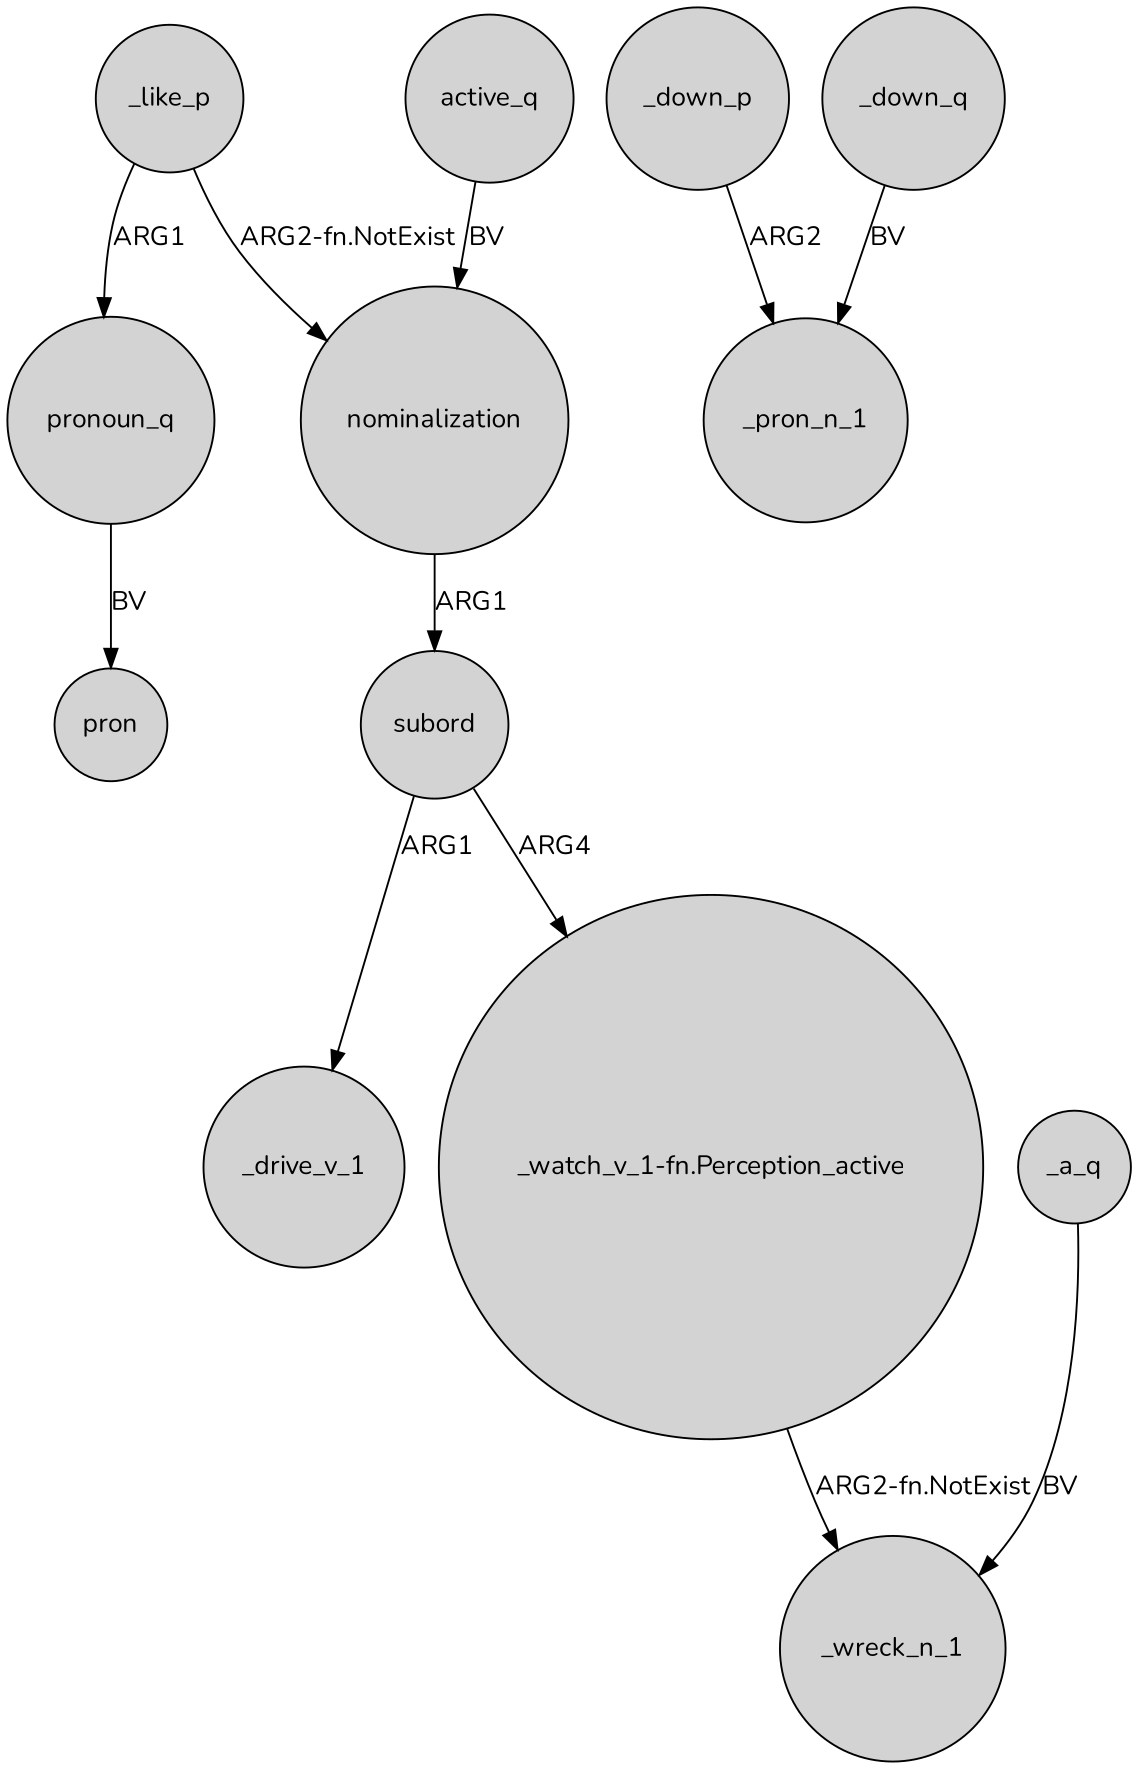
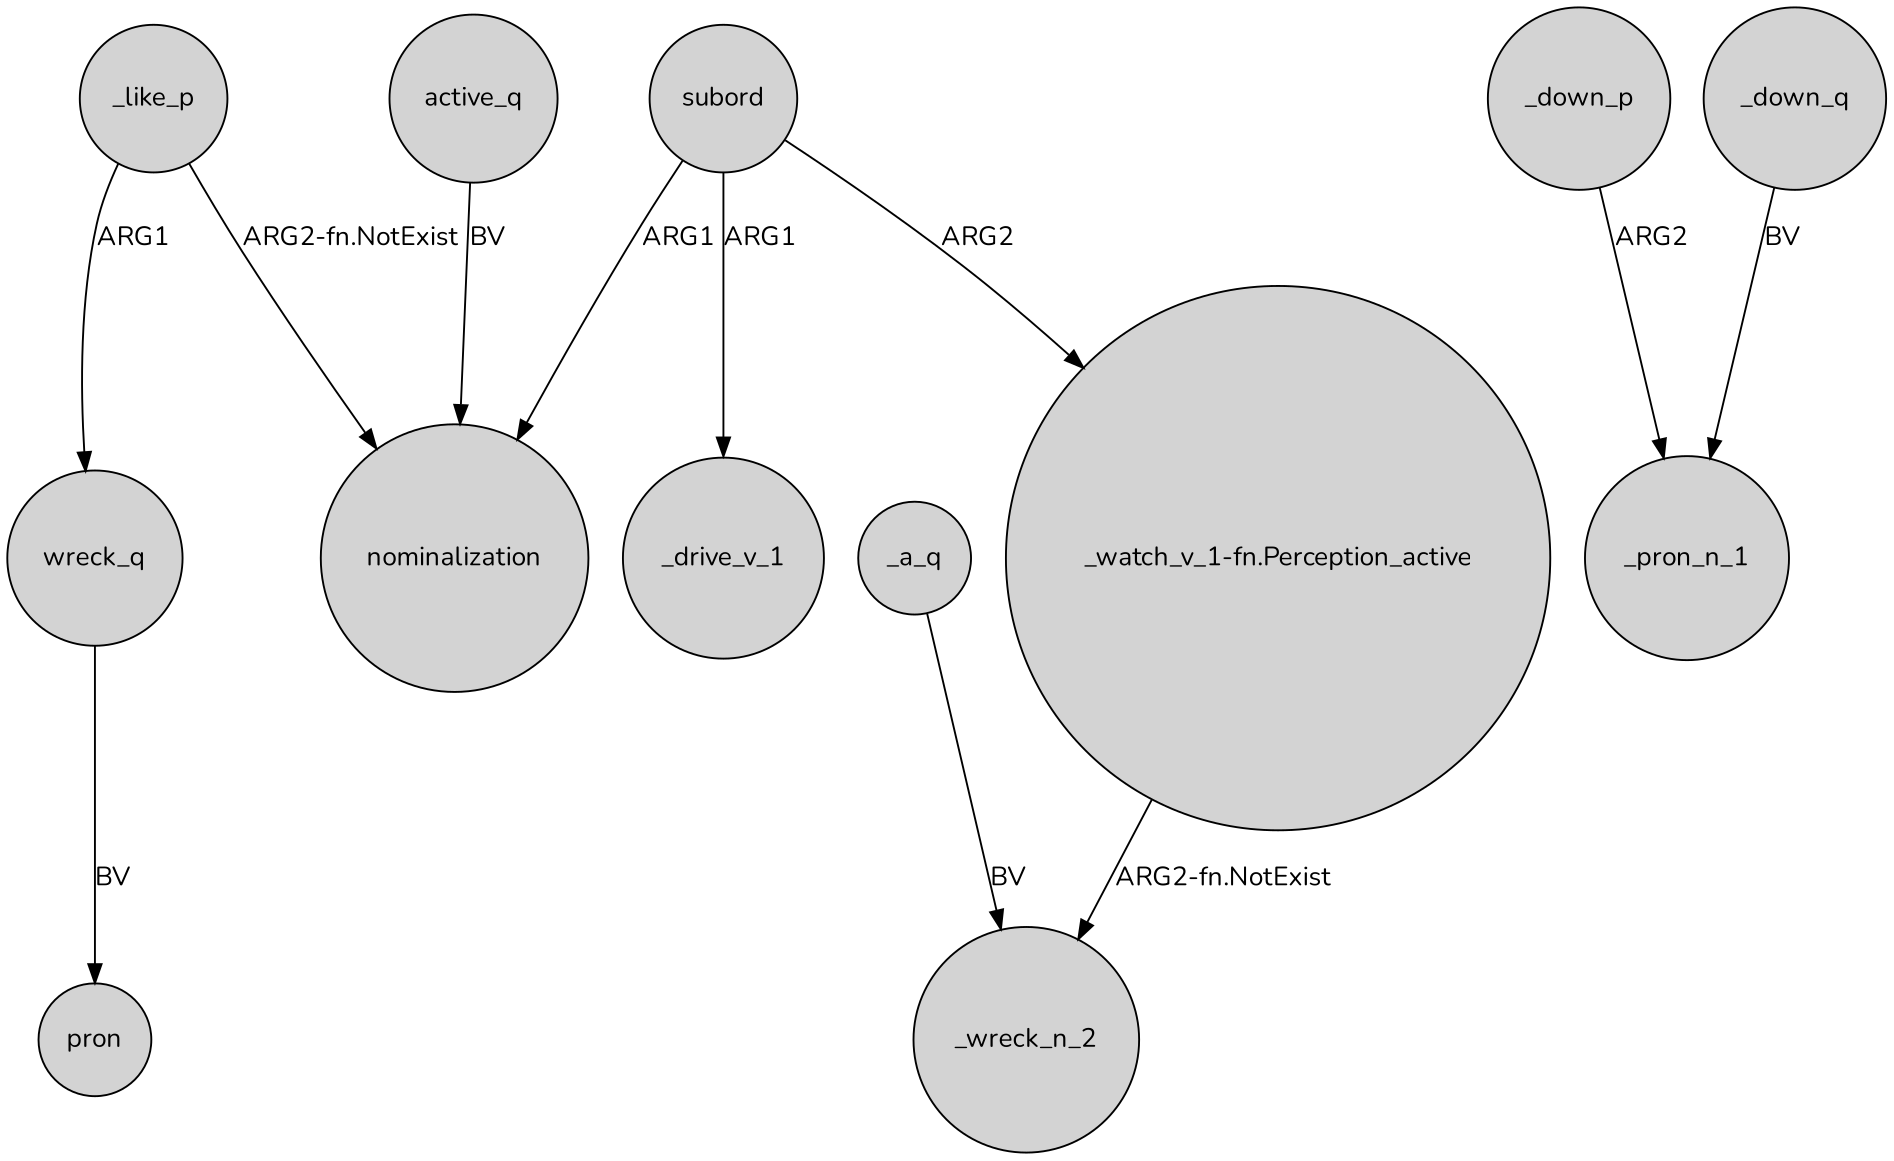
(111, 420) -> (95, 558)
(435, 593) -> (602, 290)
(555, 847) -> (978, 238)
(893, 1649) -> (1026, 1040)
